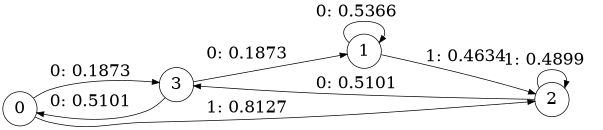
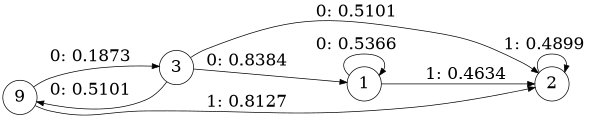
(255, 54) -> (255, 61)
(368, 95) -> (362, 23)
(20, 109) -> (20, 97)
